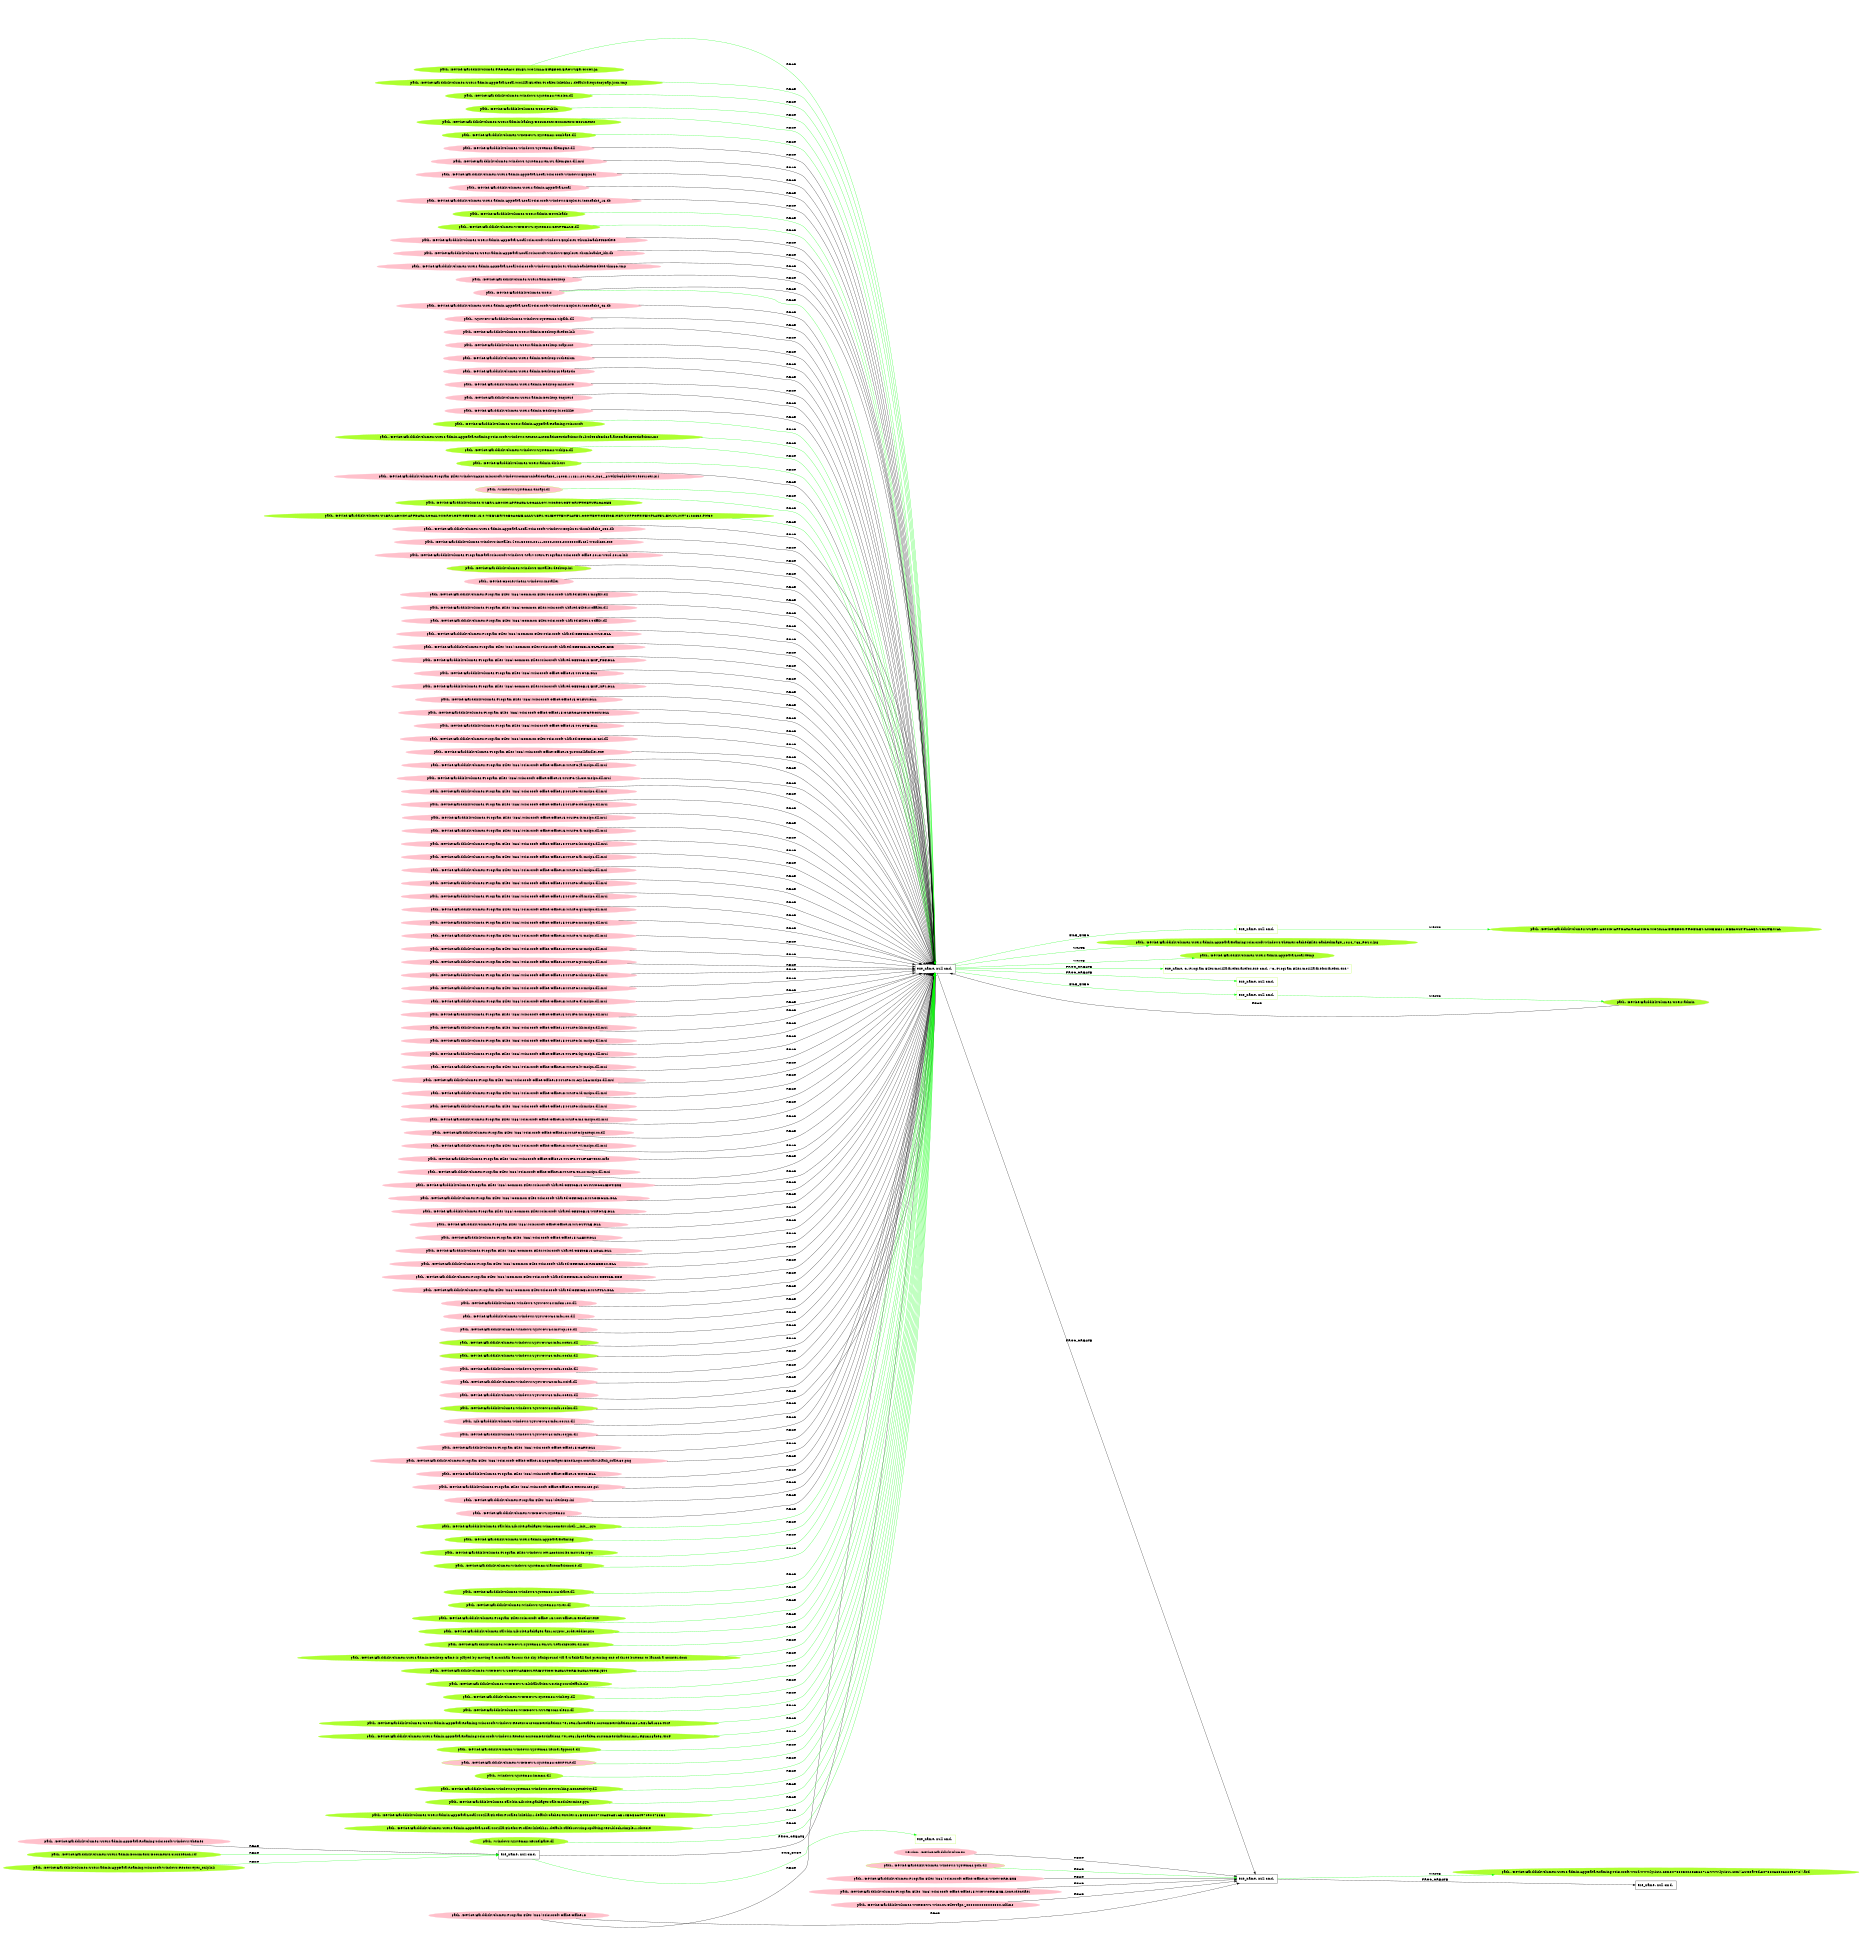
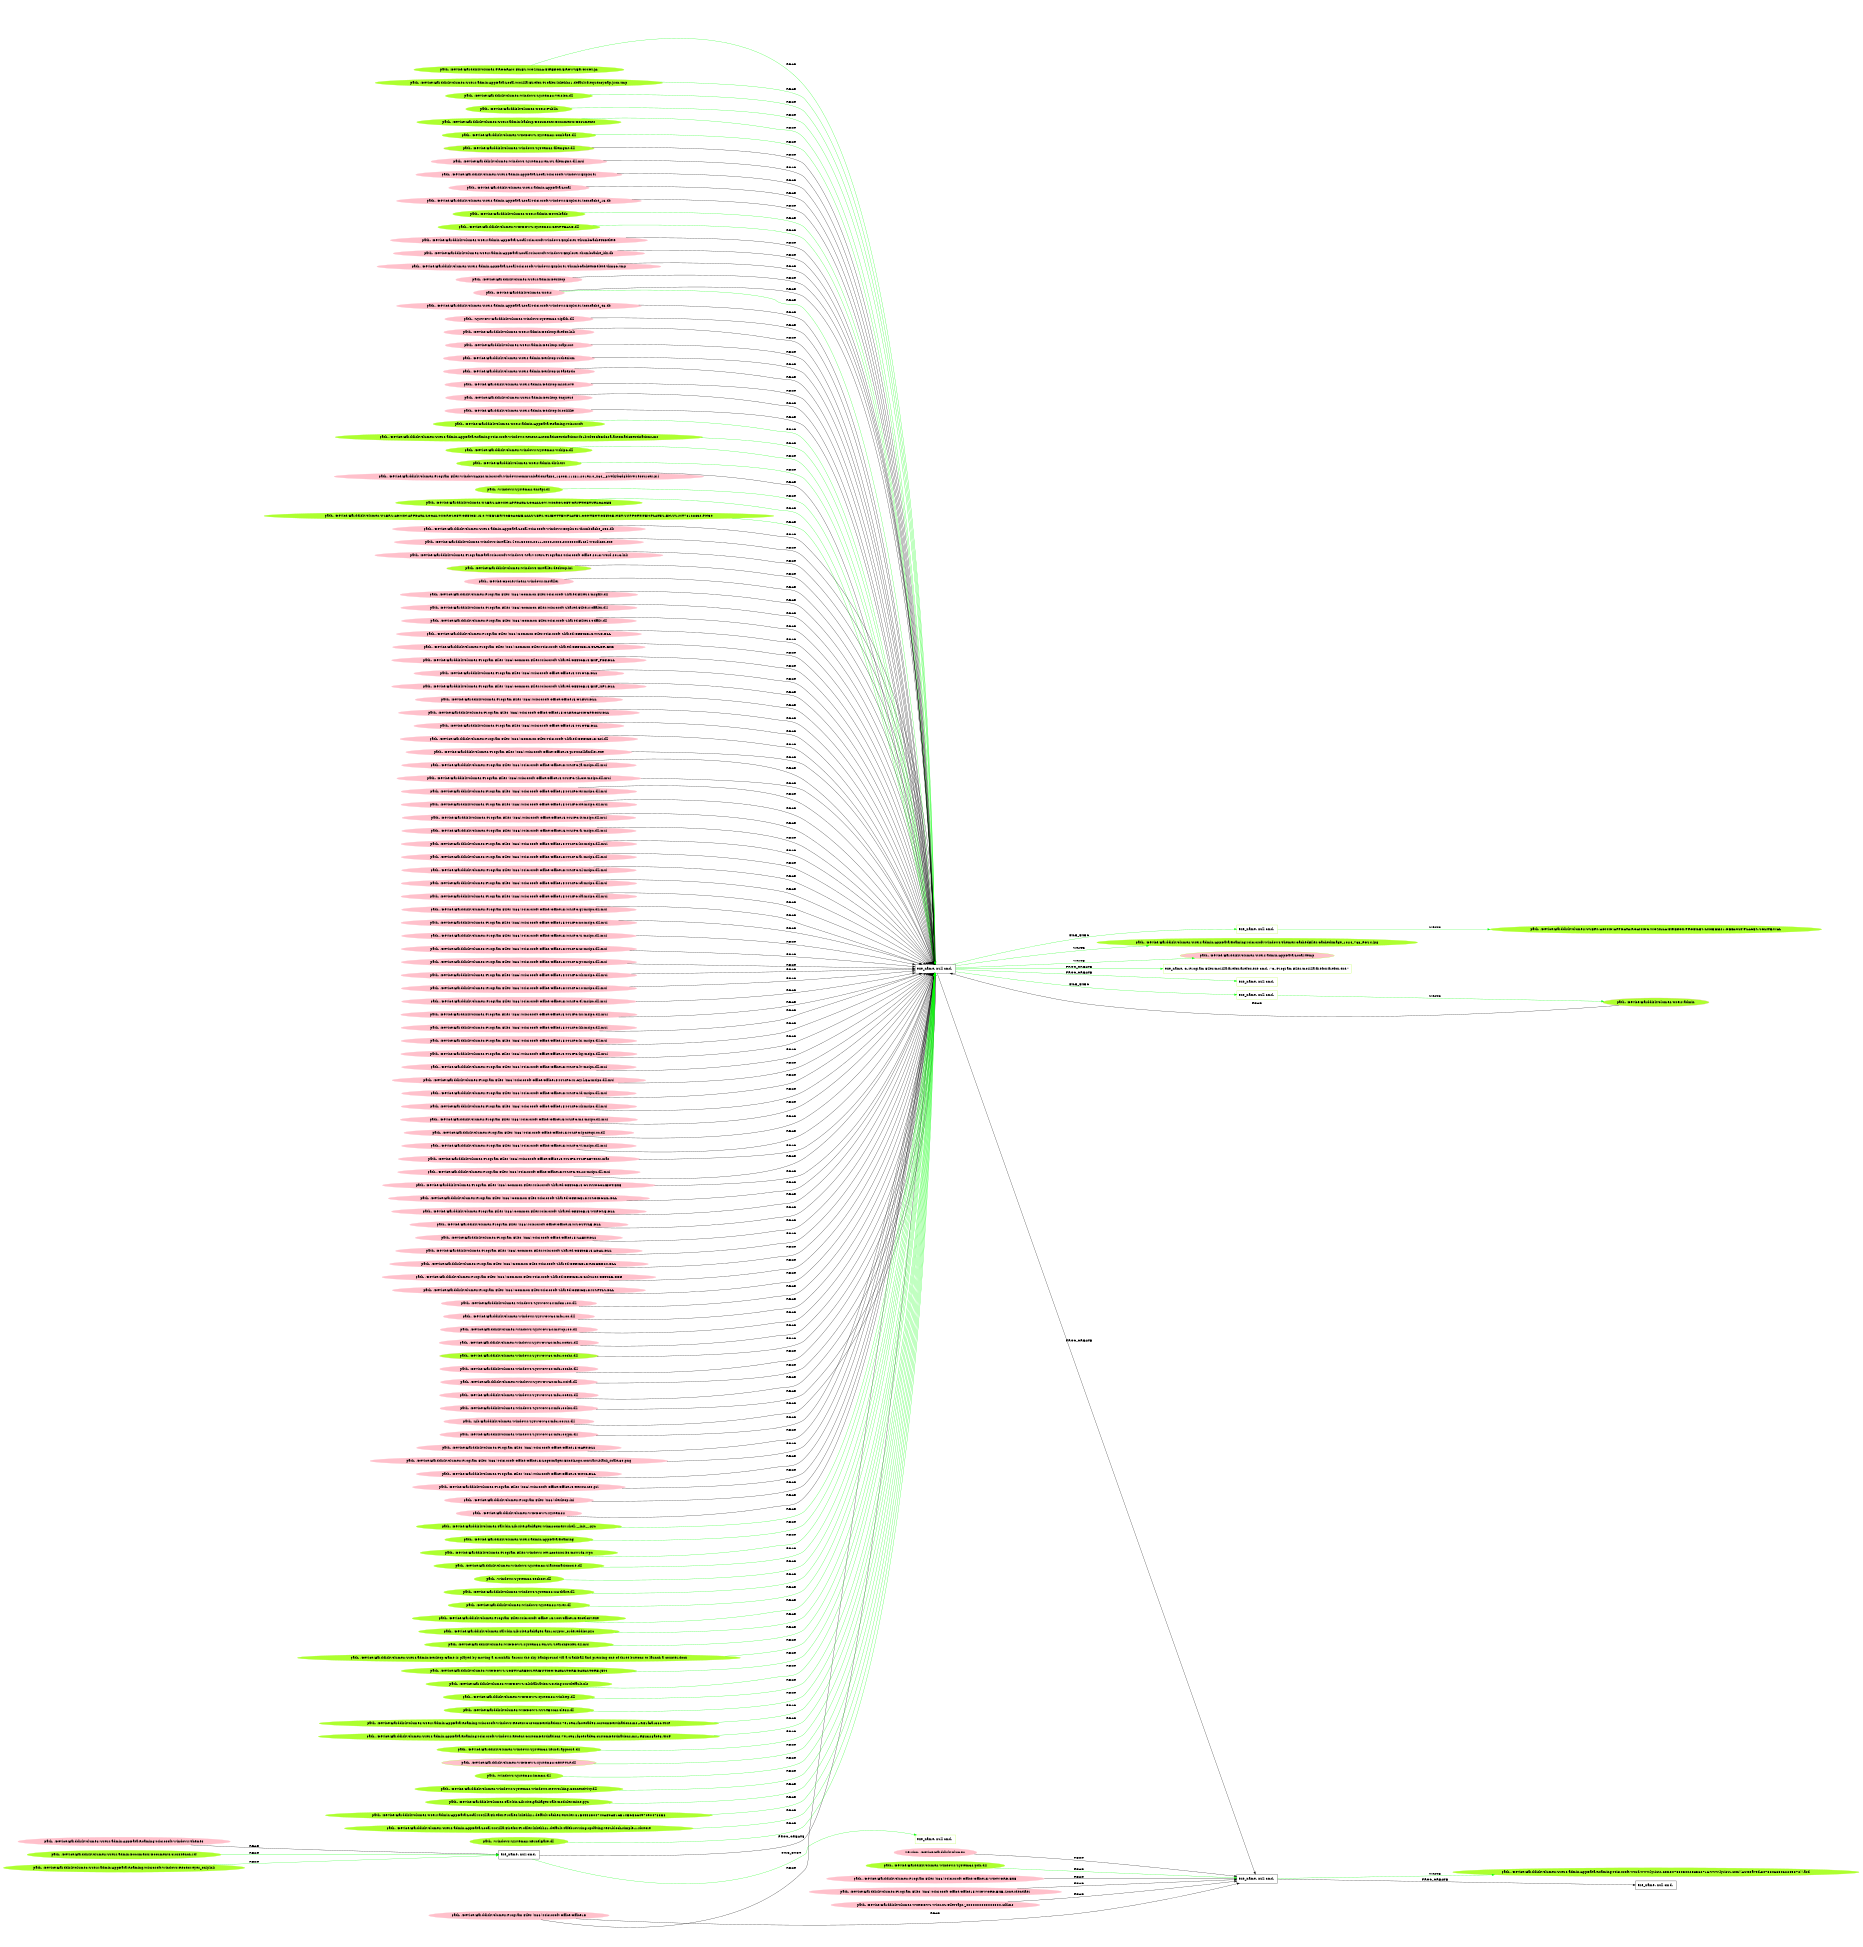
(519, 148) -> (519, 148)
(519, 490) -> (519, 490)
(1257, 956) -> (1257, 956)
(519, 1343) -> (519, 1343)
(519, 1408) -> (519, 1408)
none -> (519, 1579)
(935, 1866) -> (935, 1866)
